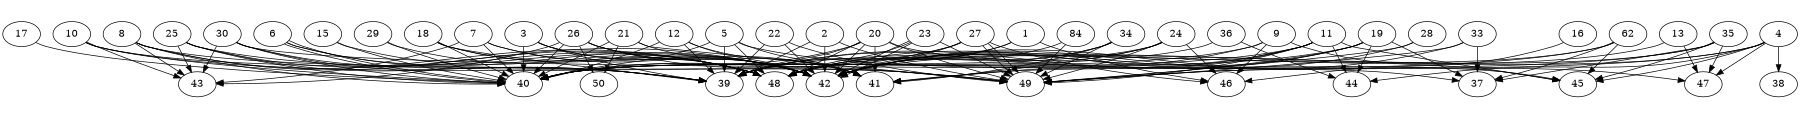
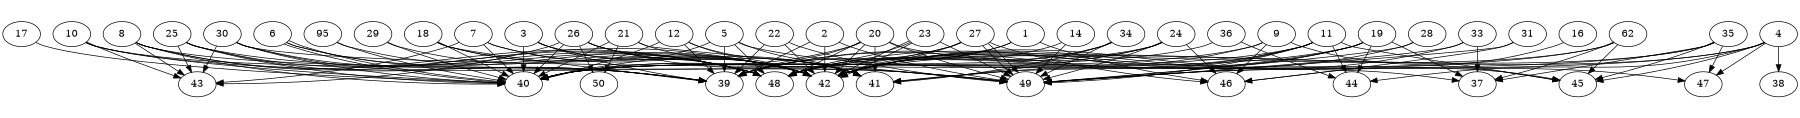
(323, 34) -> (323, 34)
(1076, 34) -> (1076, 34)
none -> (1528, 34)
(1678, 34) -> none
